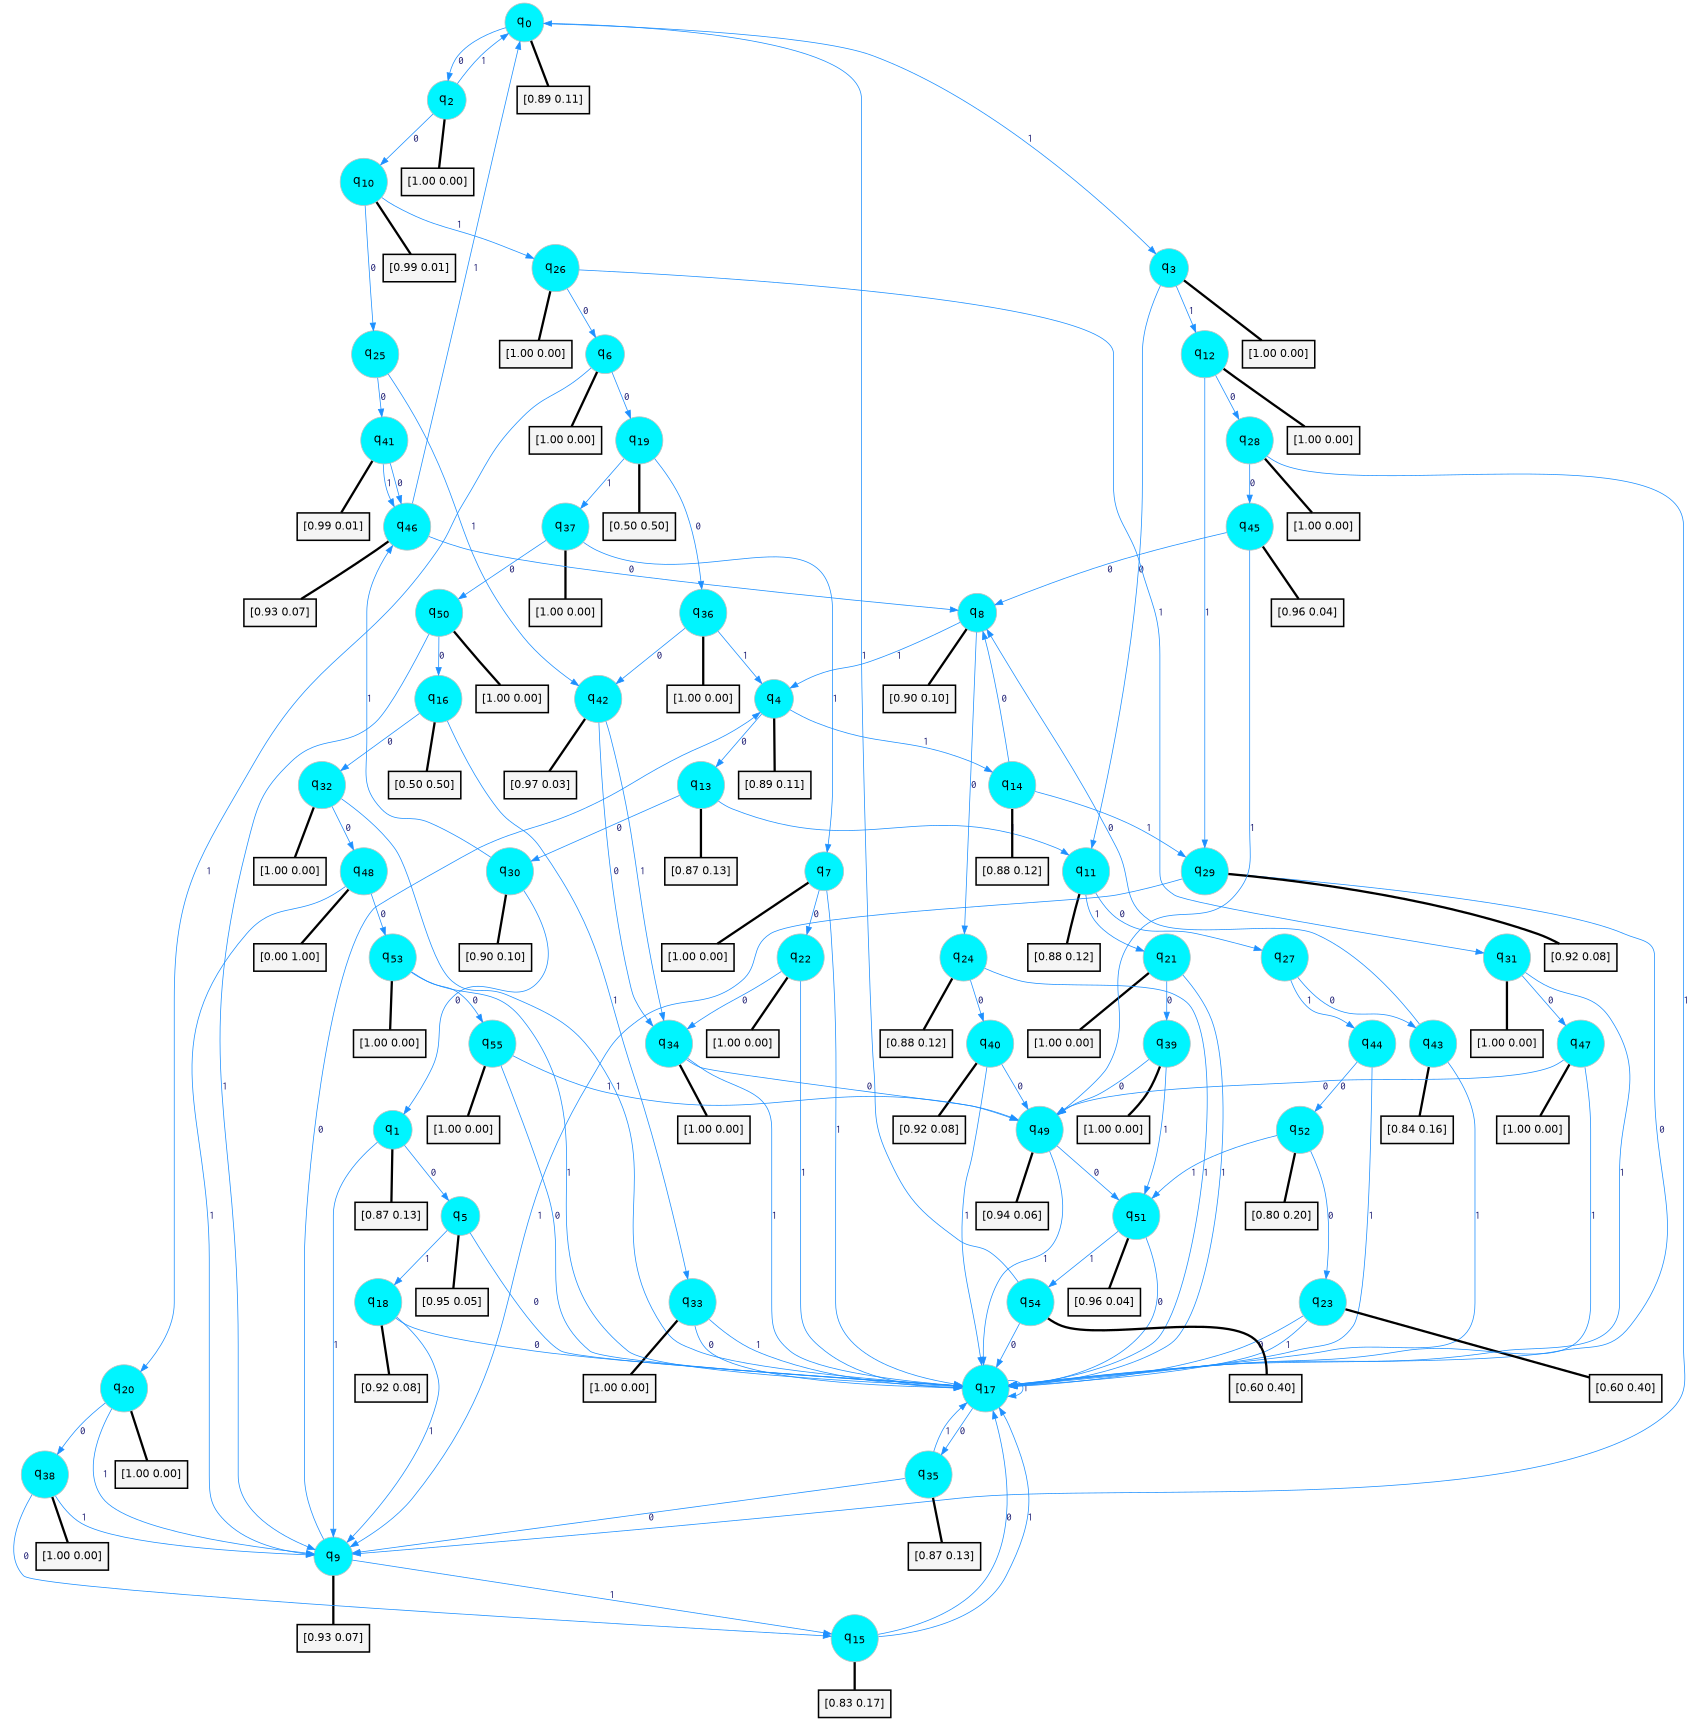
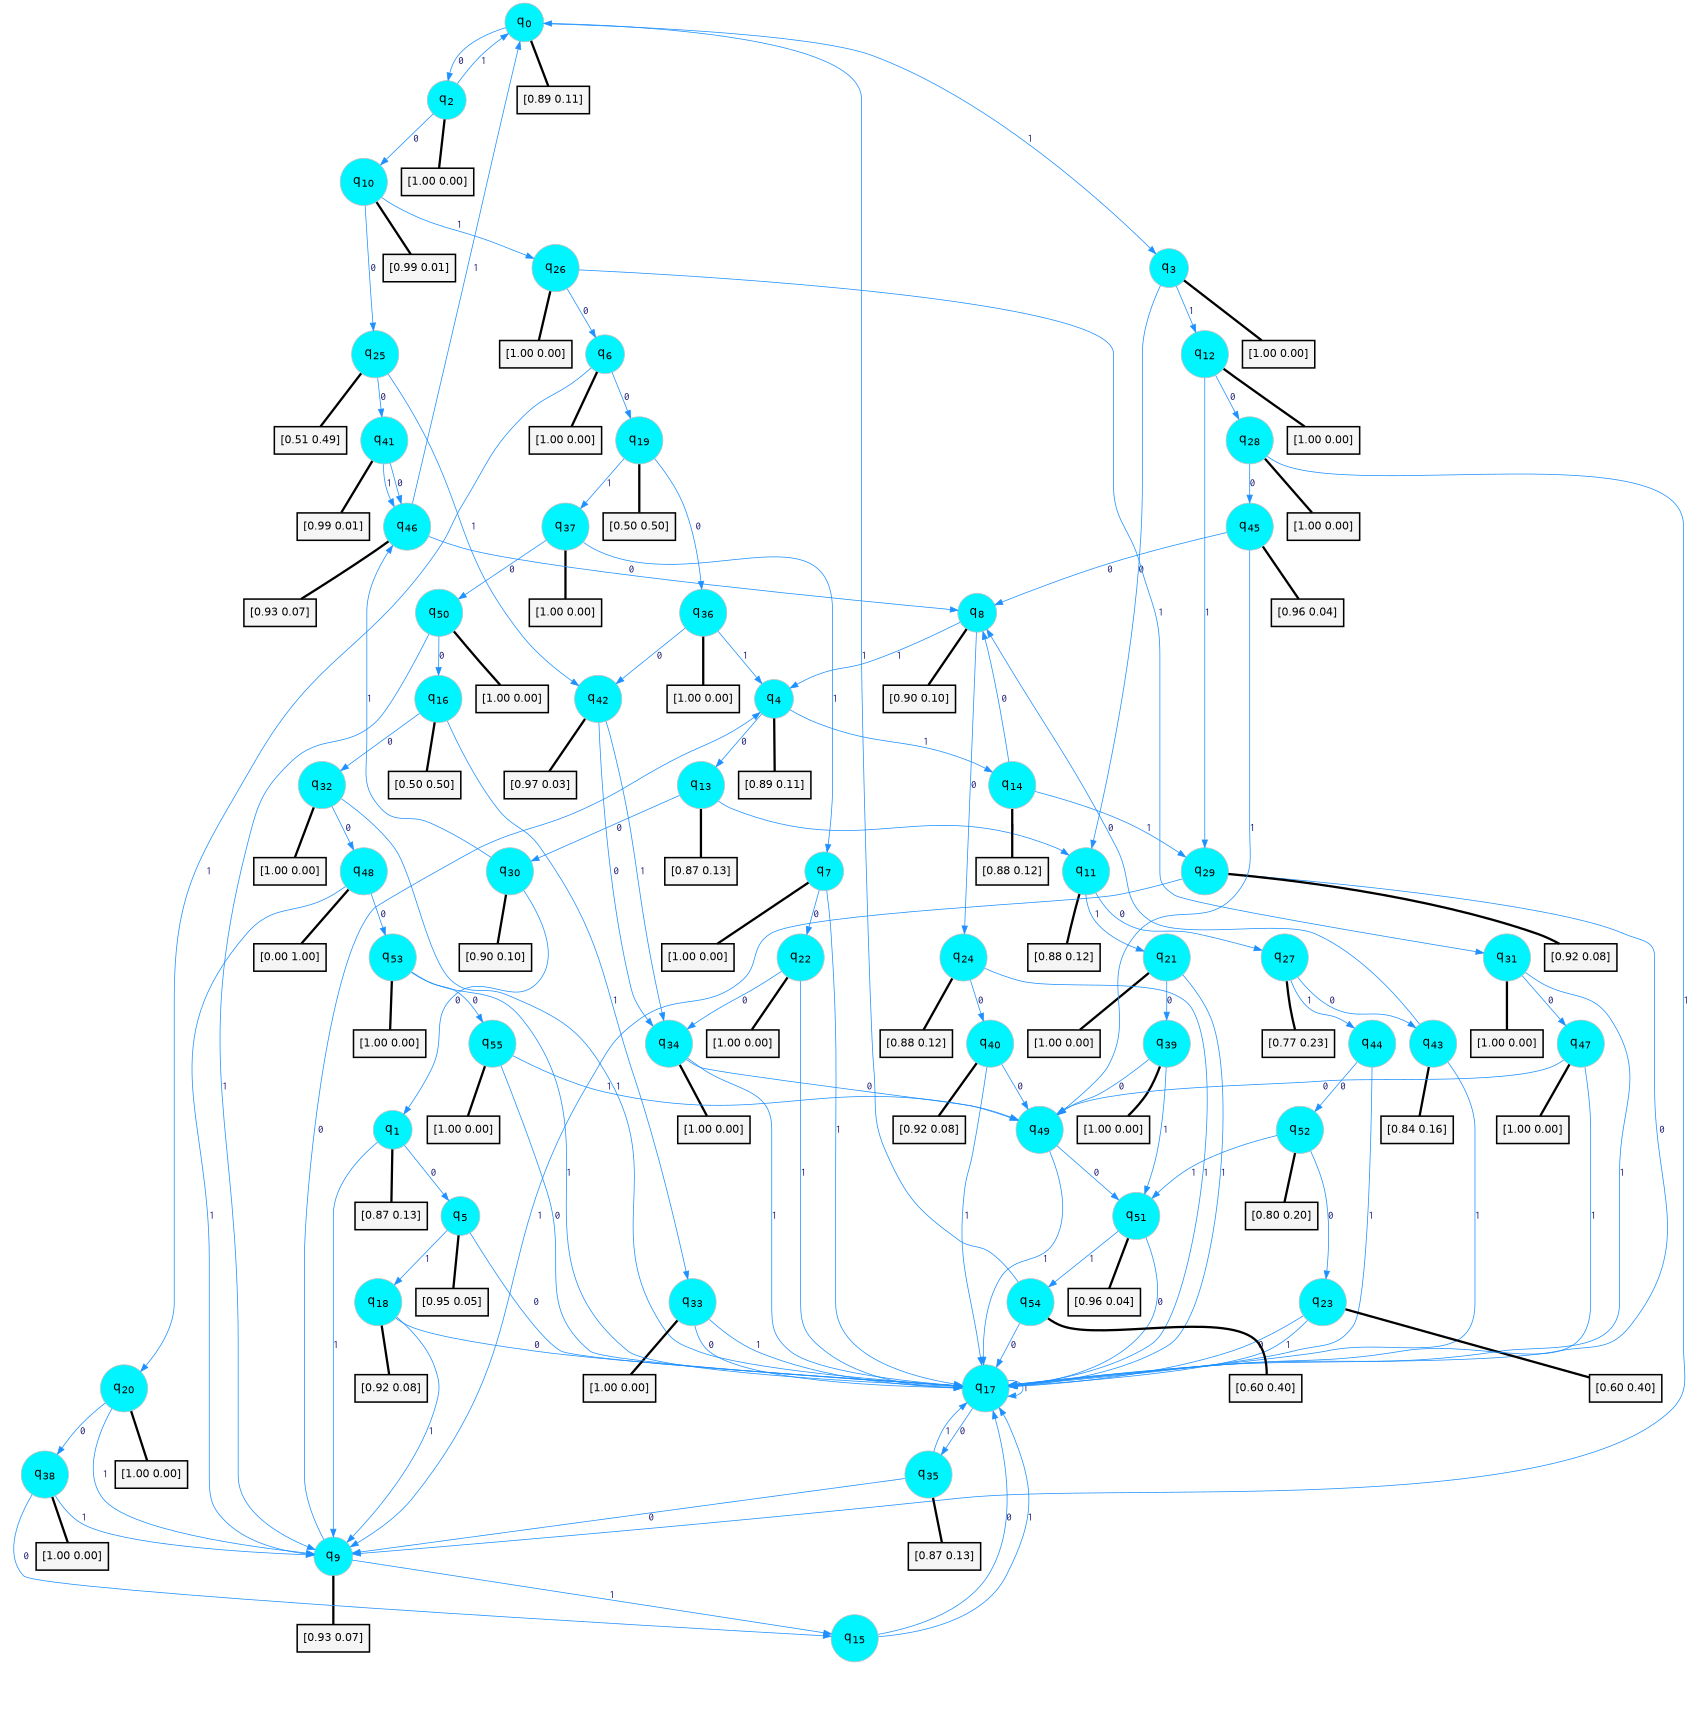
none -> (310, 440)
none -> (1298, 1044)
(1012, 1216) -> none
(855, 1704) -> none
